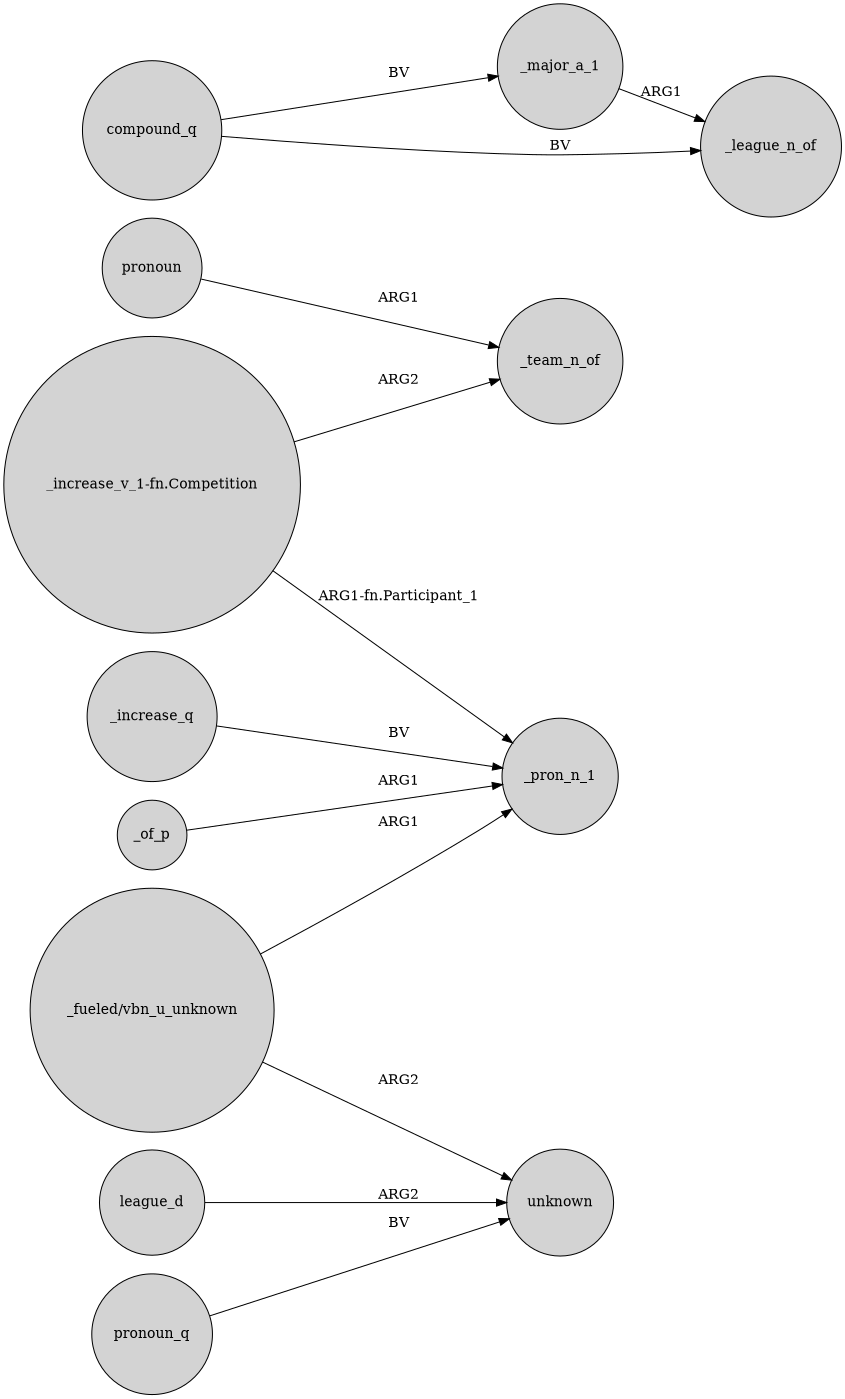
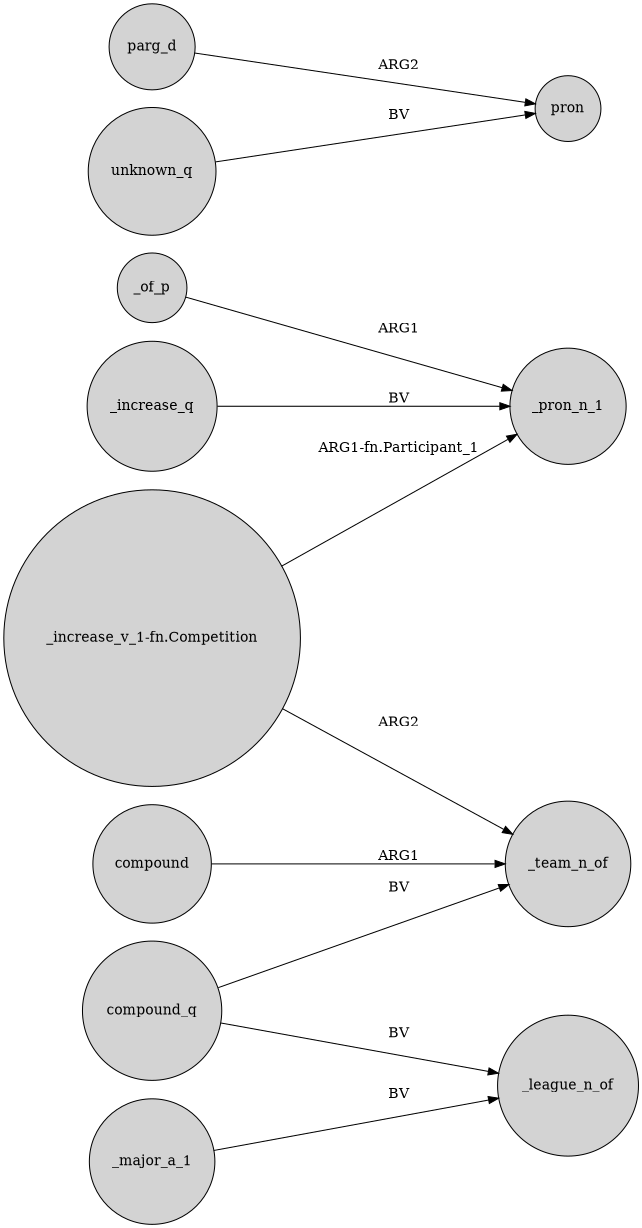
(662, 92) -> (399, 1094)
(355, 99) -> (359, 938)
(152, 268) -> (152, 864)
(152, 1010) -> none
(152, 1203) -> (152, 47)
(560, 1203) -> (568, 109)
(152, 1334) -> (152, 171)
